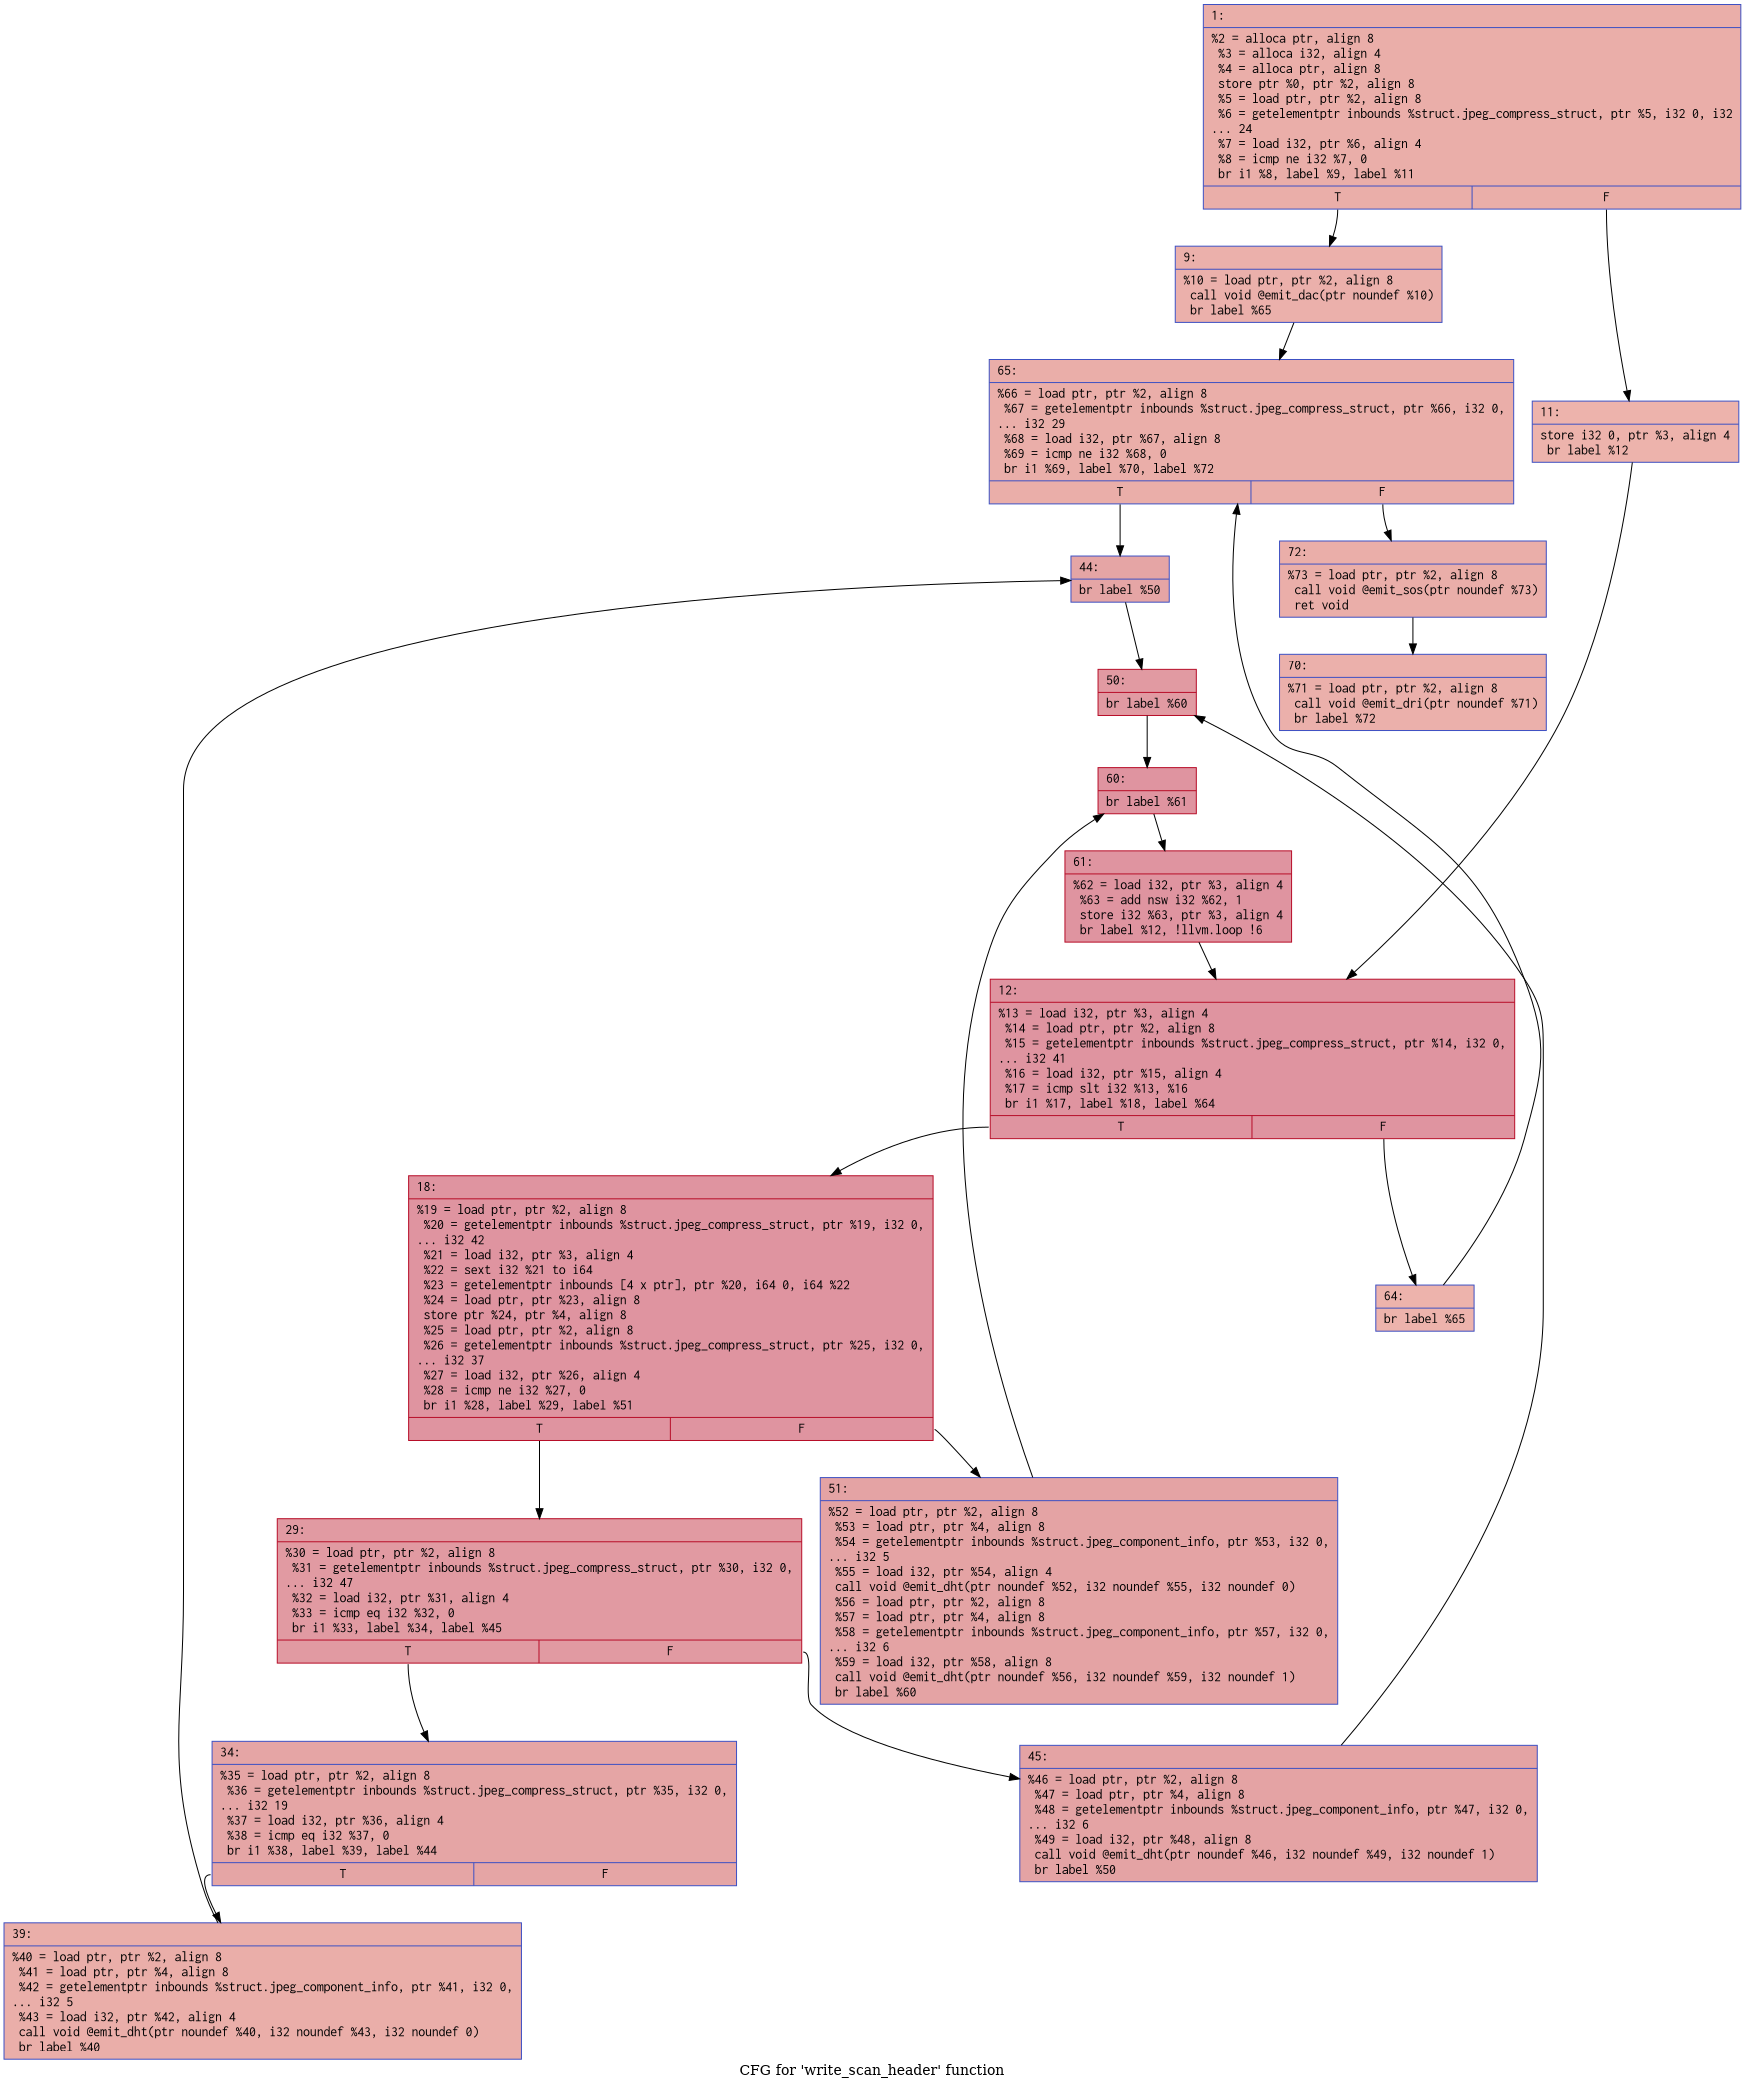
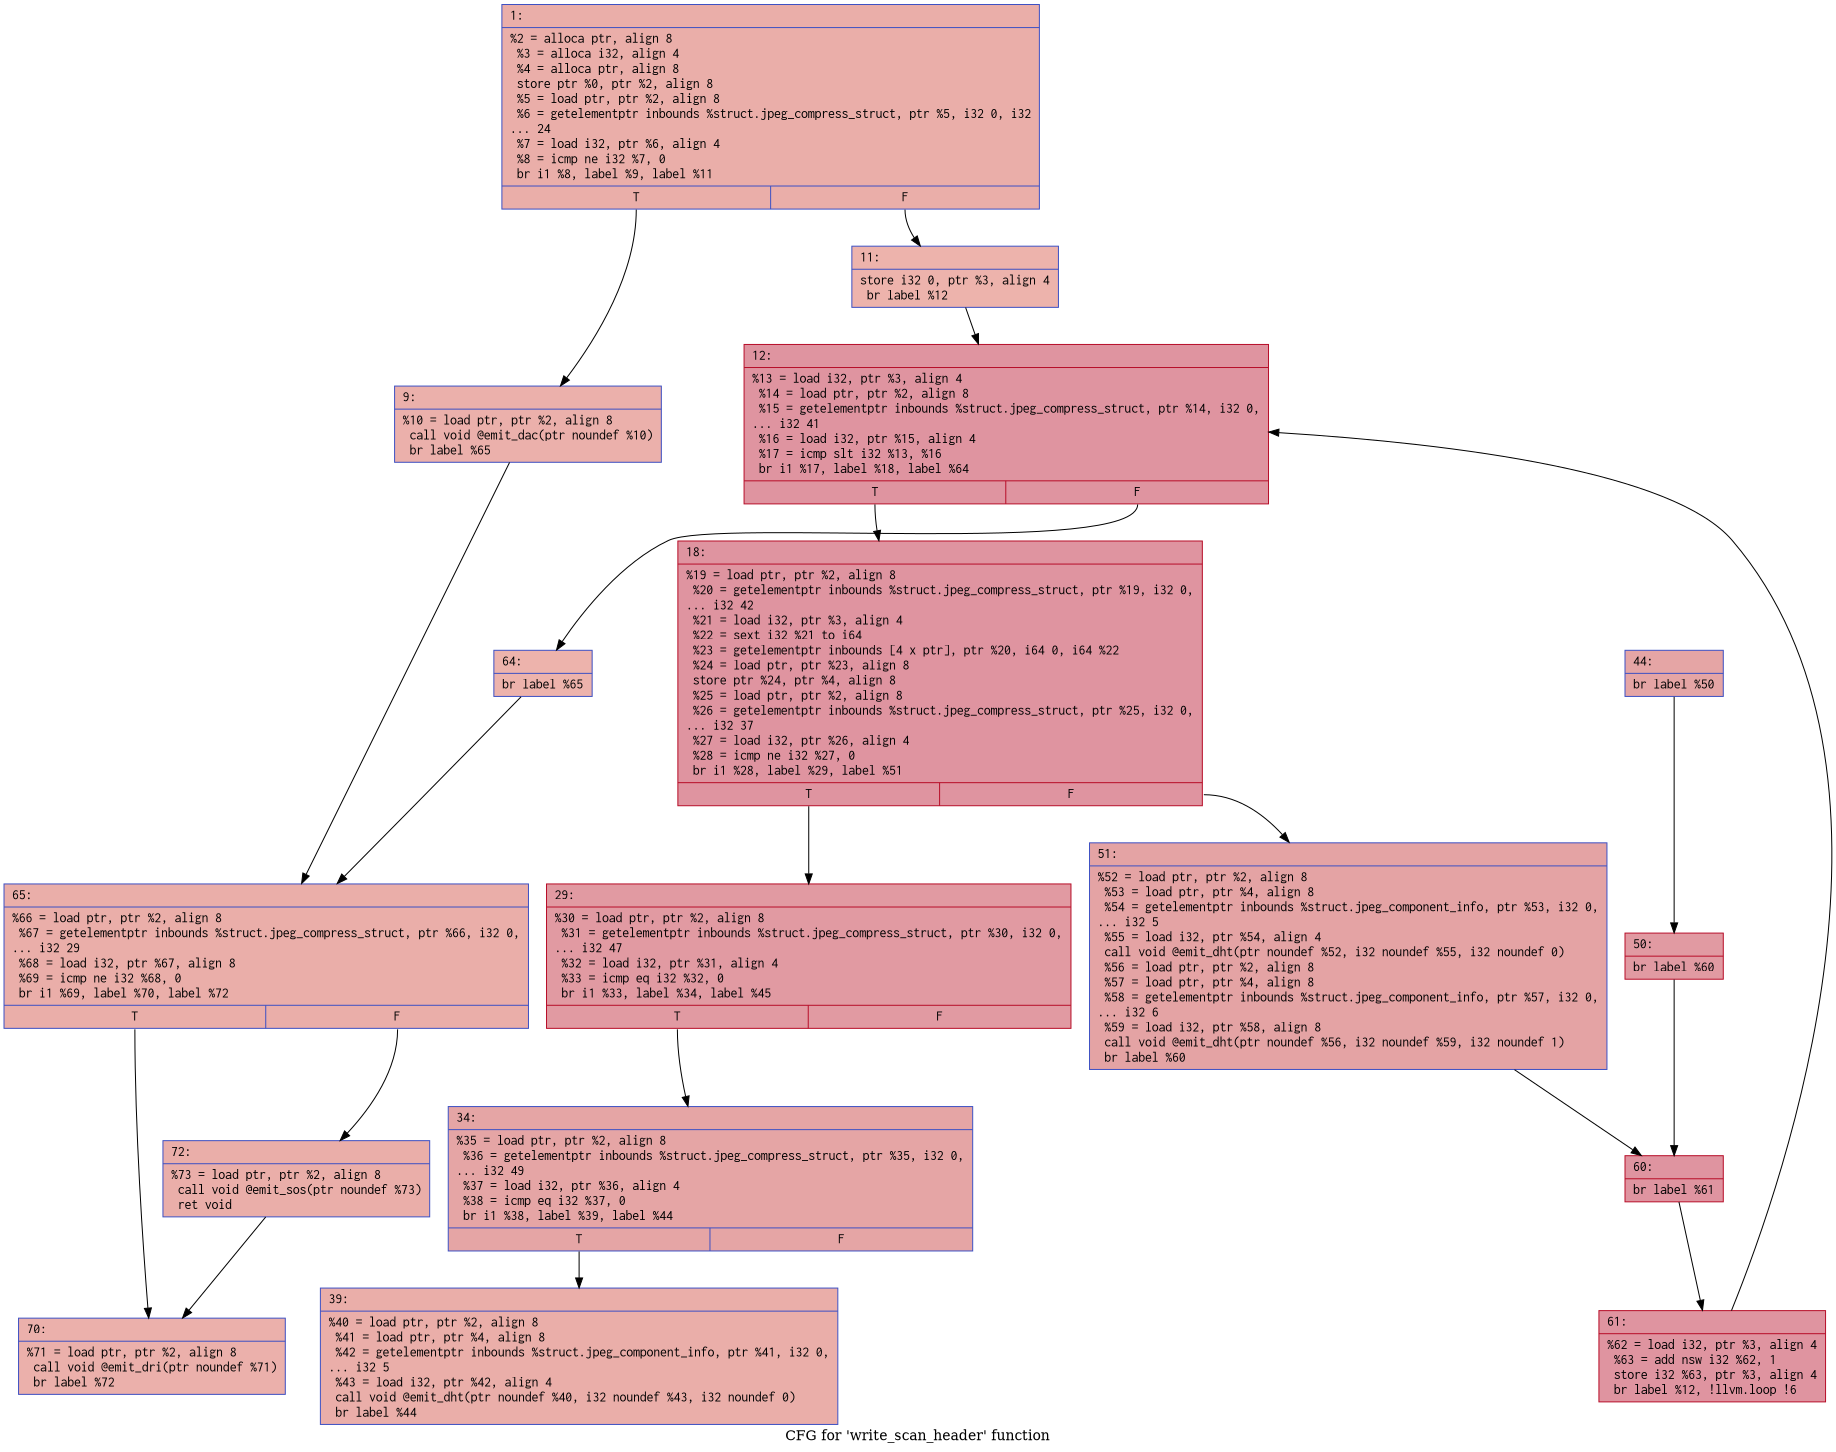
(1120, 525) -> (139, 1169)
(184, 890) -> none
(254, 1806) -> (490, 1171)
(1279, 1814) -> none
(56, 2047) -> (373, 1412)
